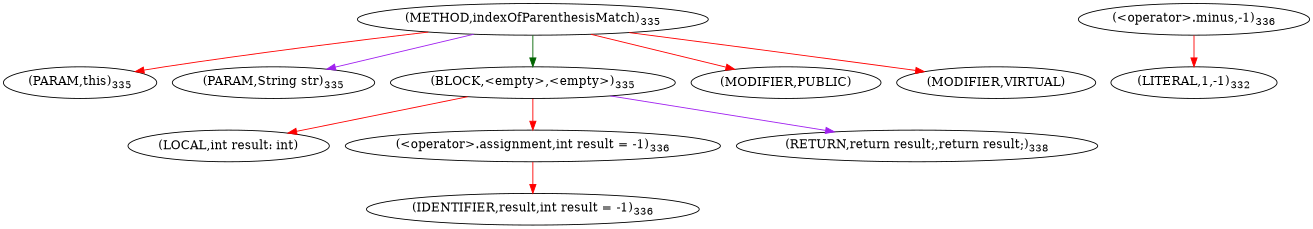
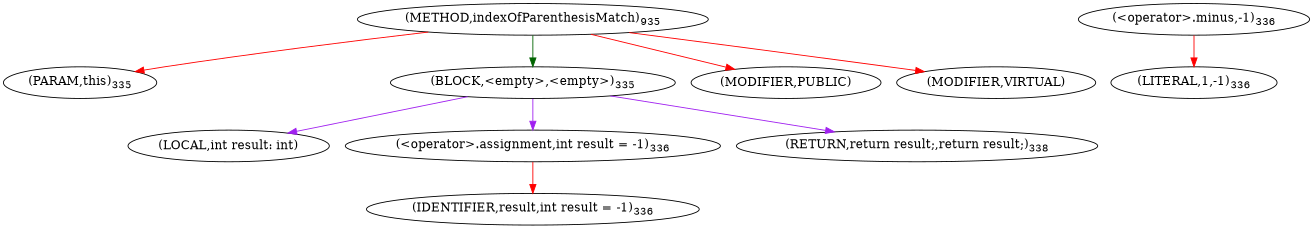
(651, 18) -> (651, 18)
(1241, 81) -> (1241, 81)
(273, 83) -> none
(533, 110) -> (533, 110)
(382, 114) -> (382, 114)
